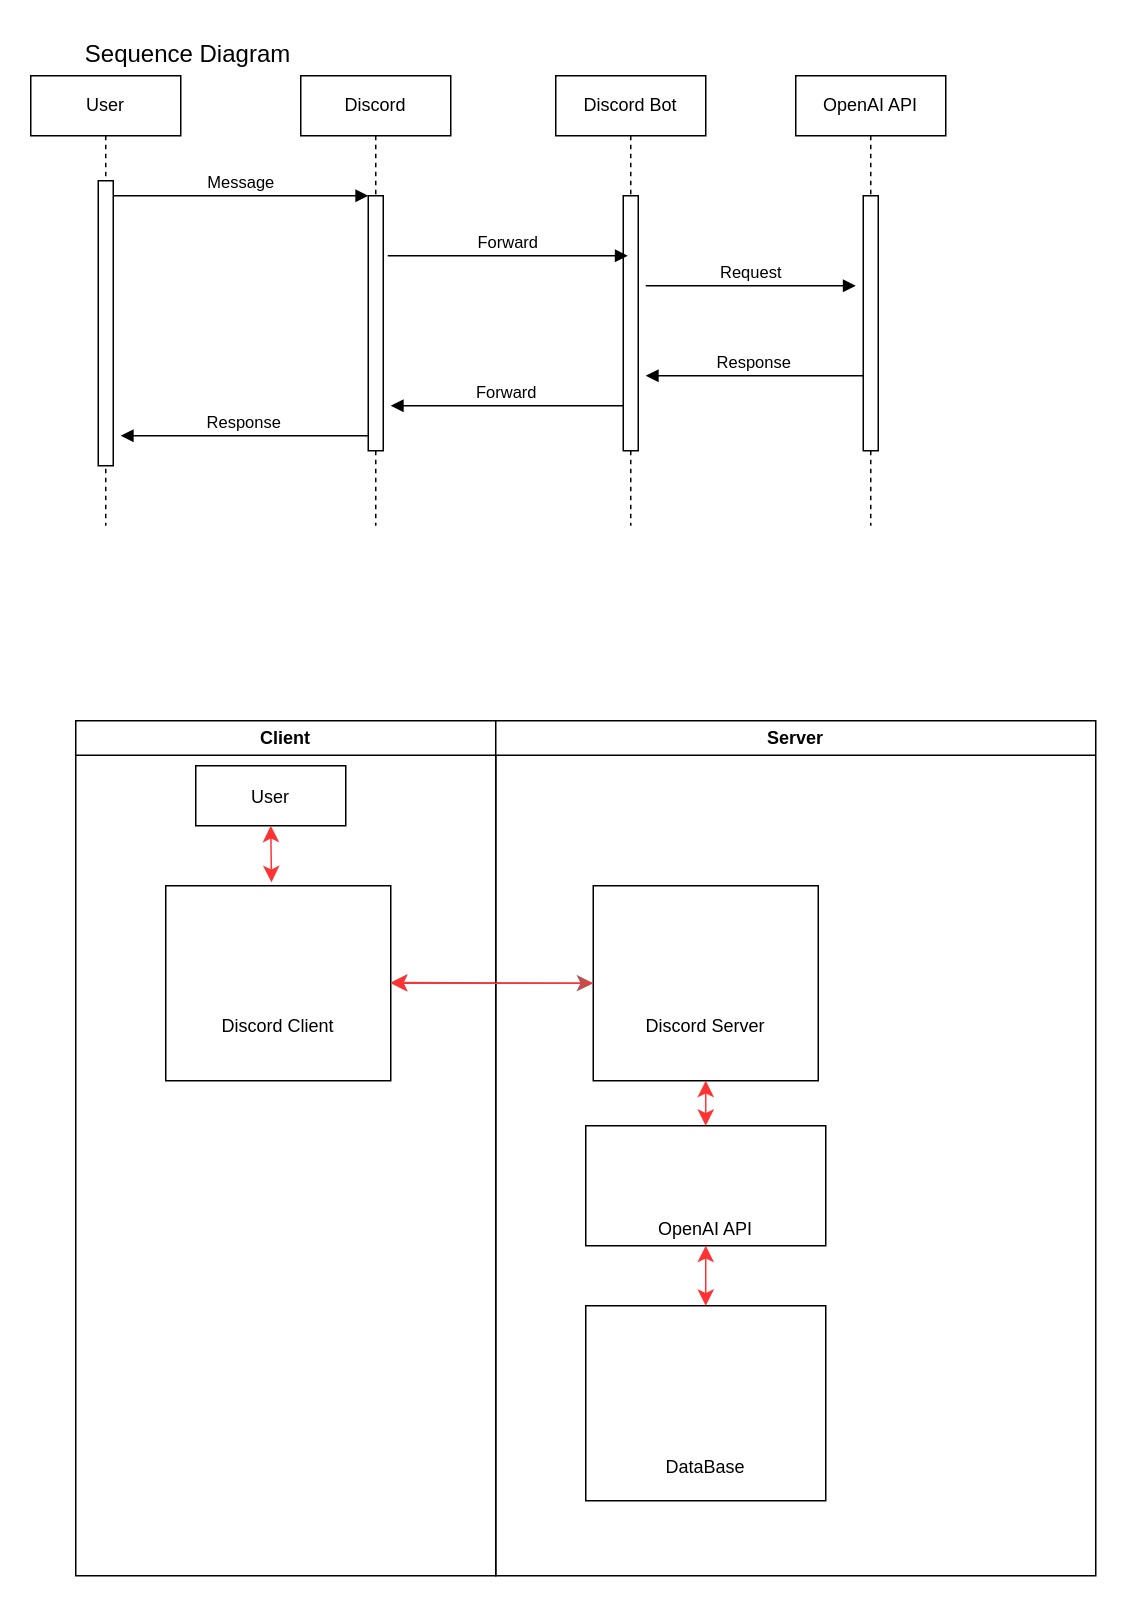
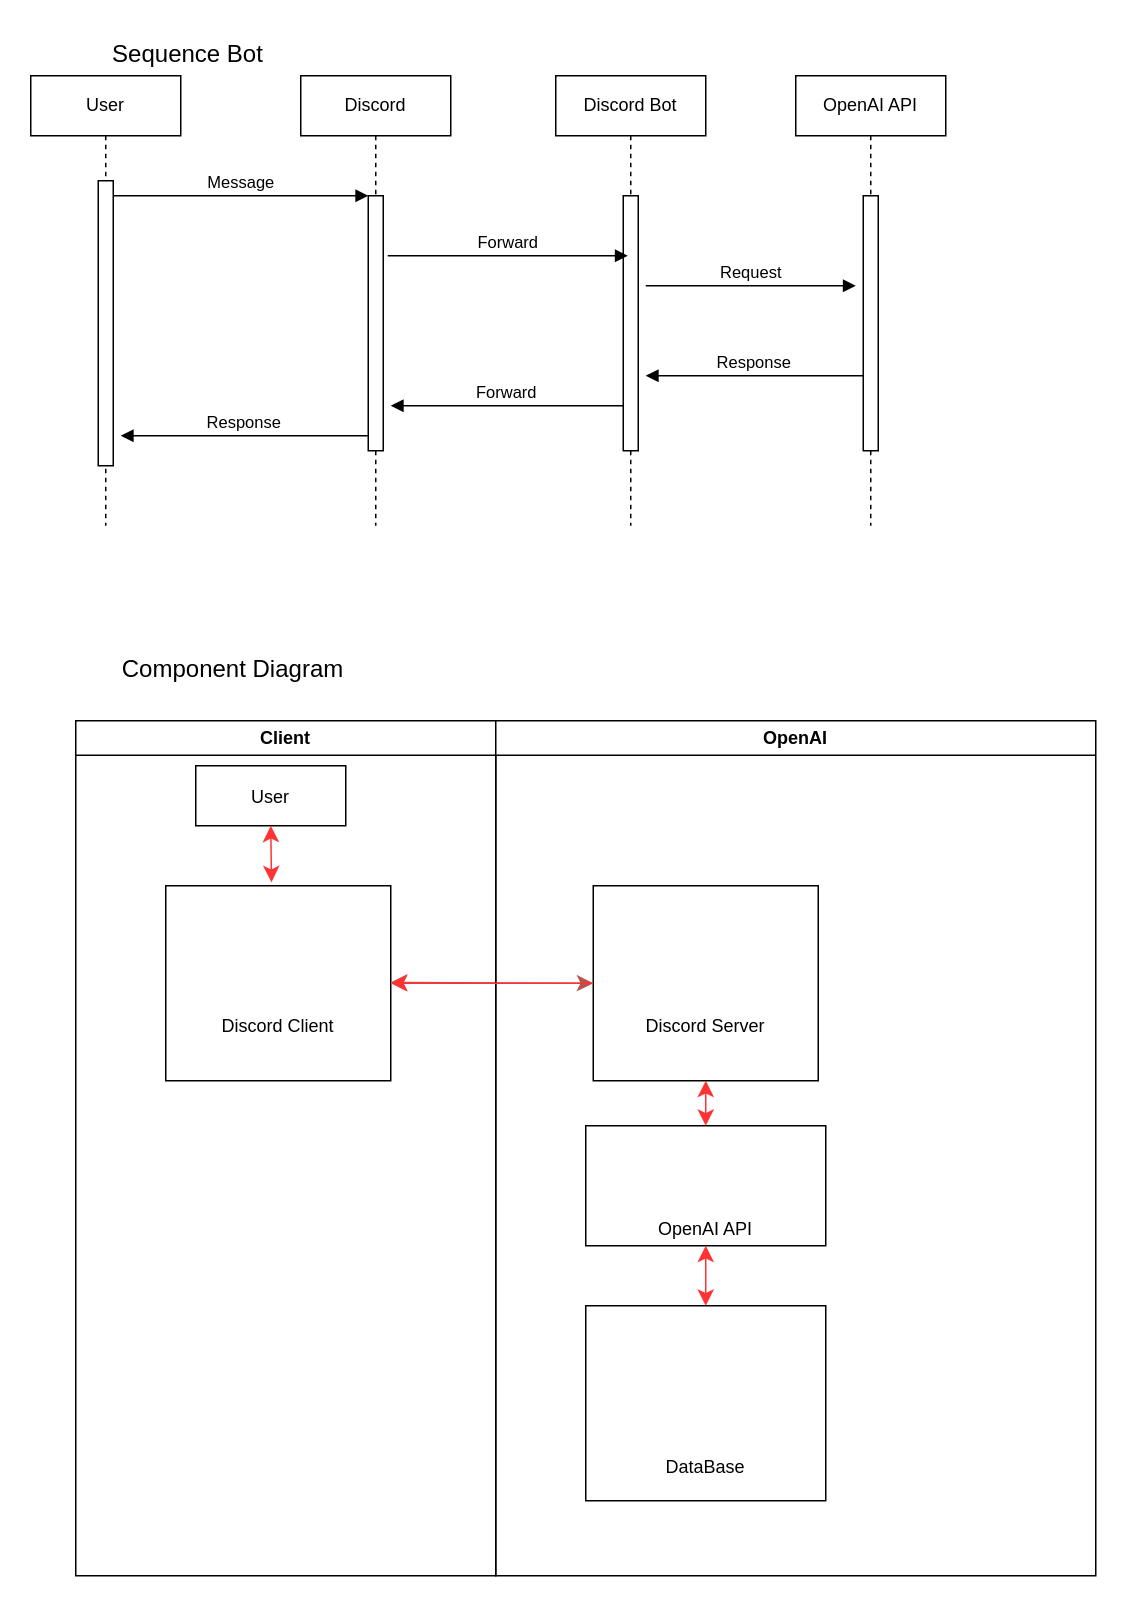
(188, 53) -> (188, 53)
none -> (233, 668)
(796, 739) -> (796, 739)
